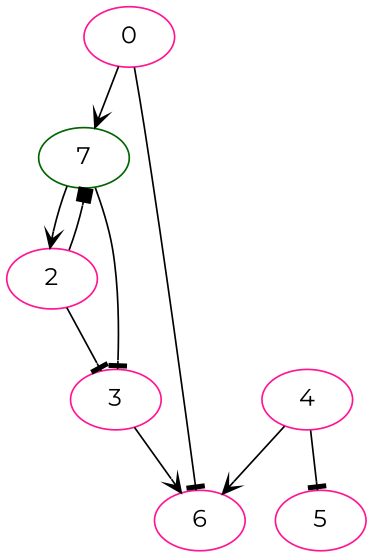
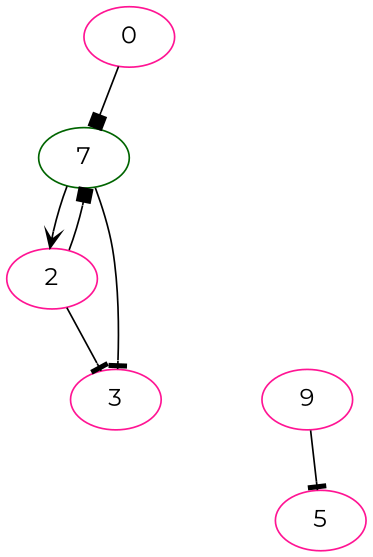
(110, 89) -> (110, 89)
(307, 400) -> (307, 400)
(200, 521) -> none
